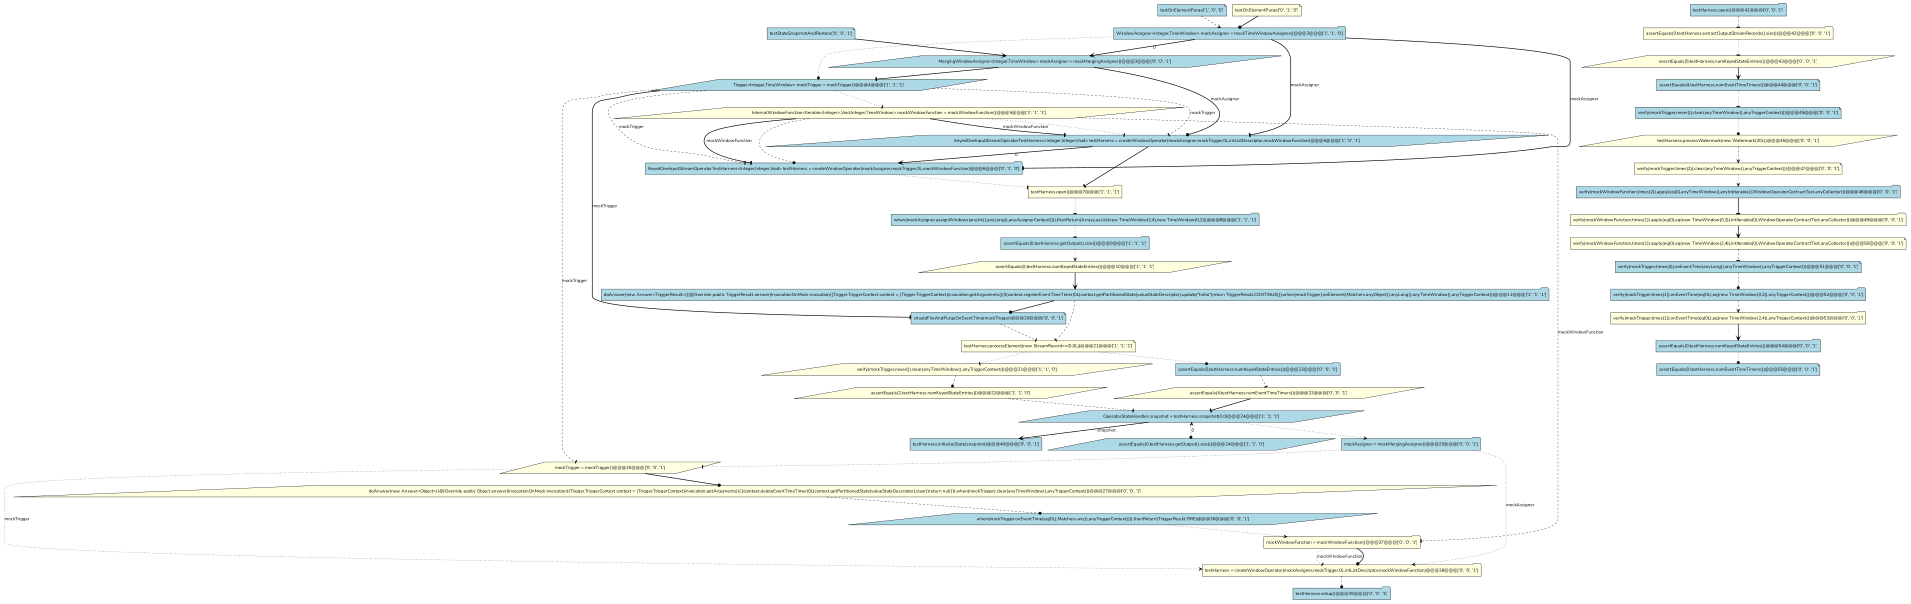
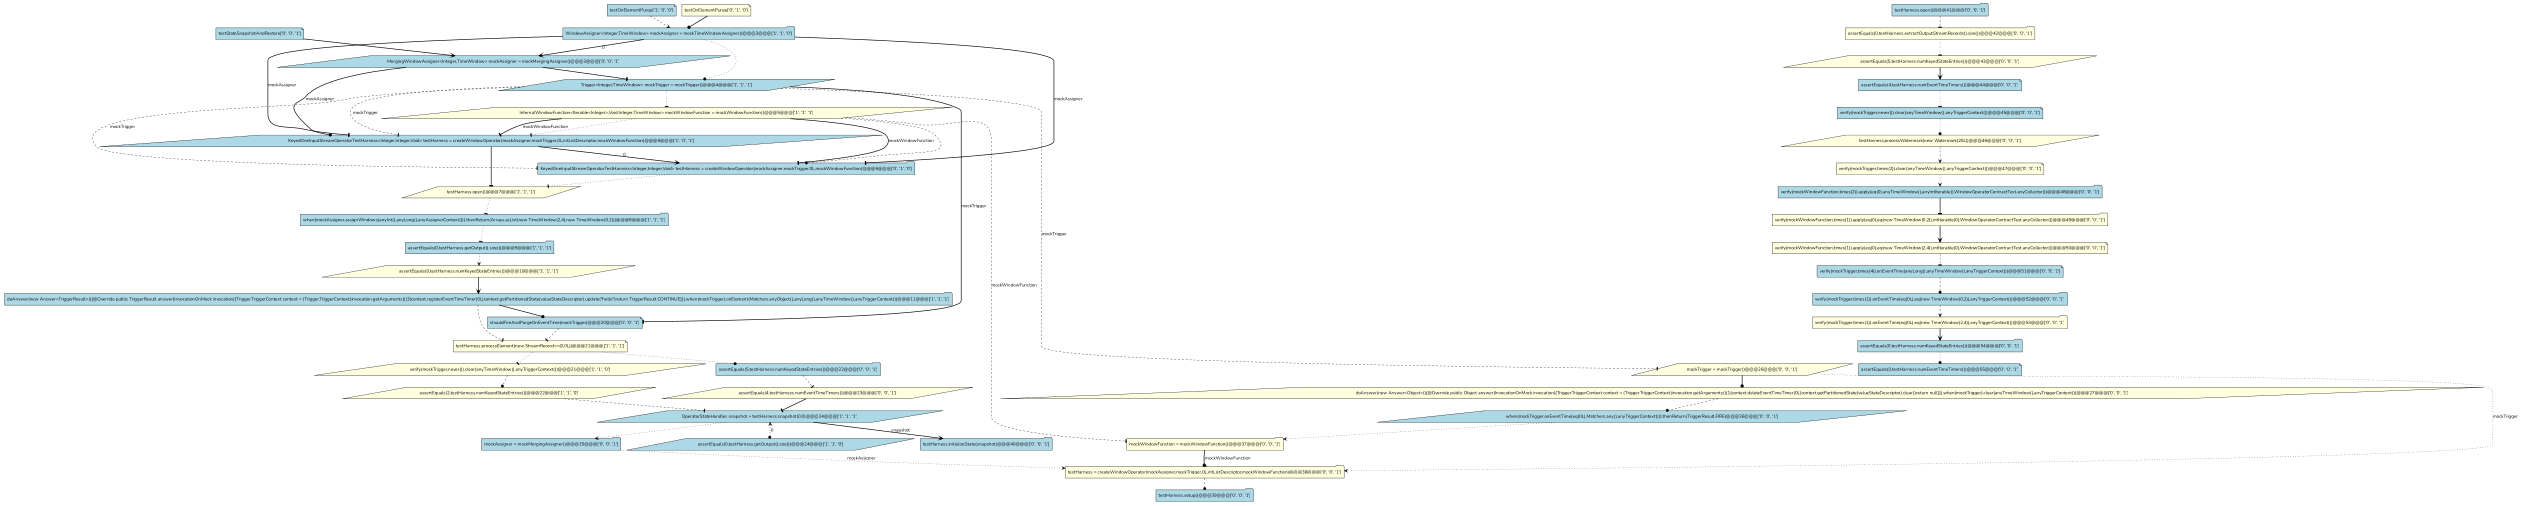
(1075, 192) -> (491, 192)
(1023, 461) -> none
